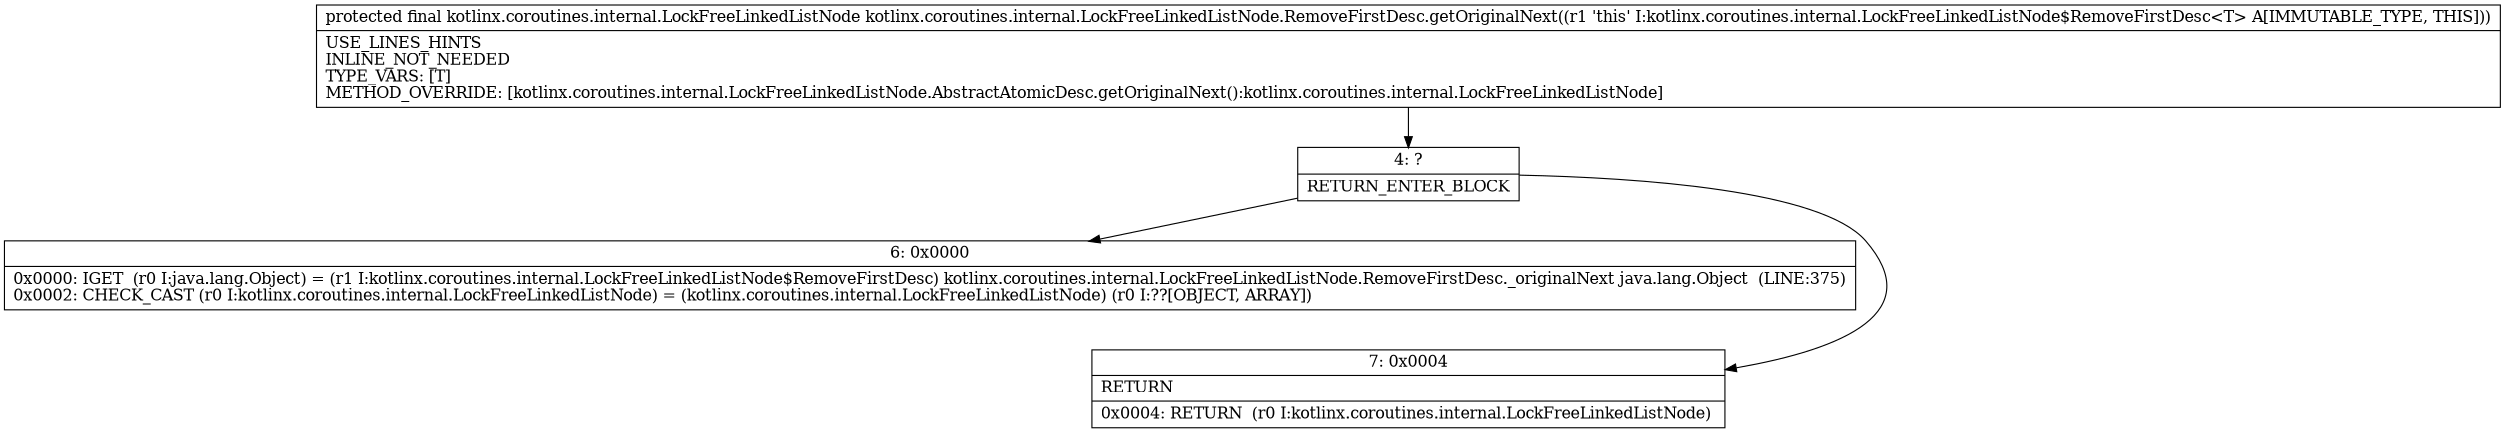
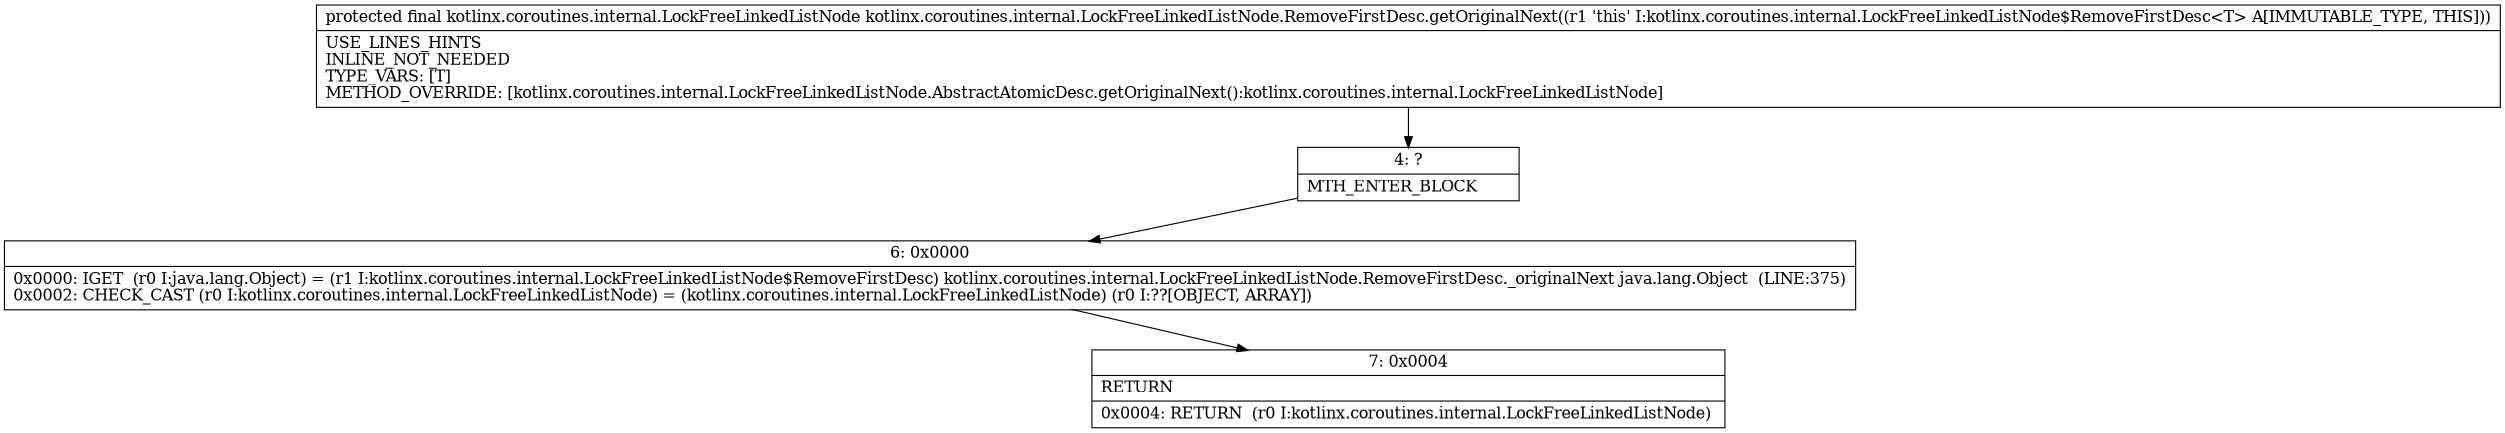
(1408, 187) -> (1392, 187)
(1812, 210) -> (1154, 329)
